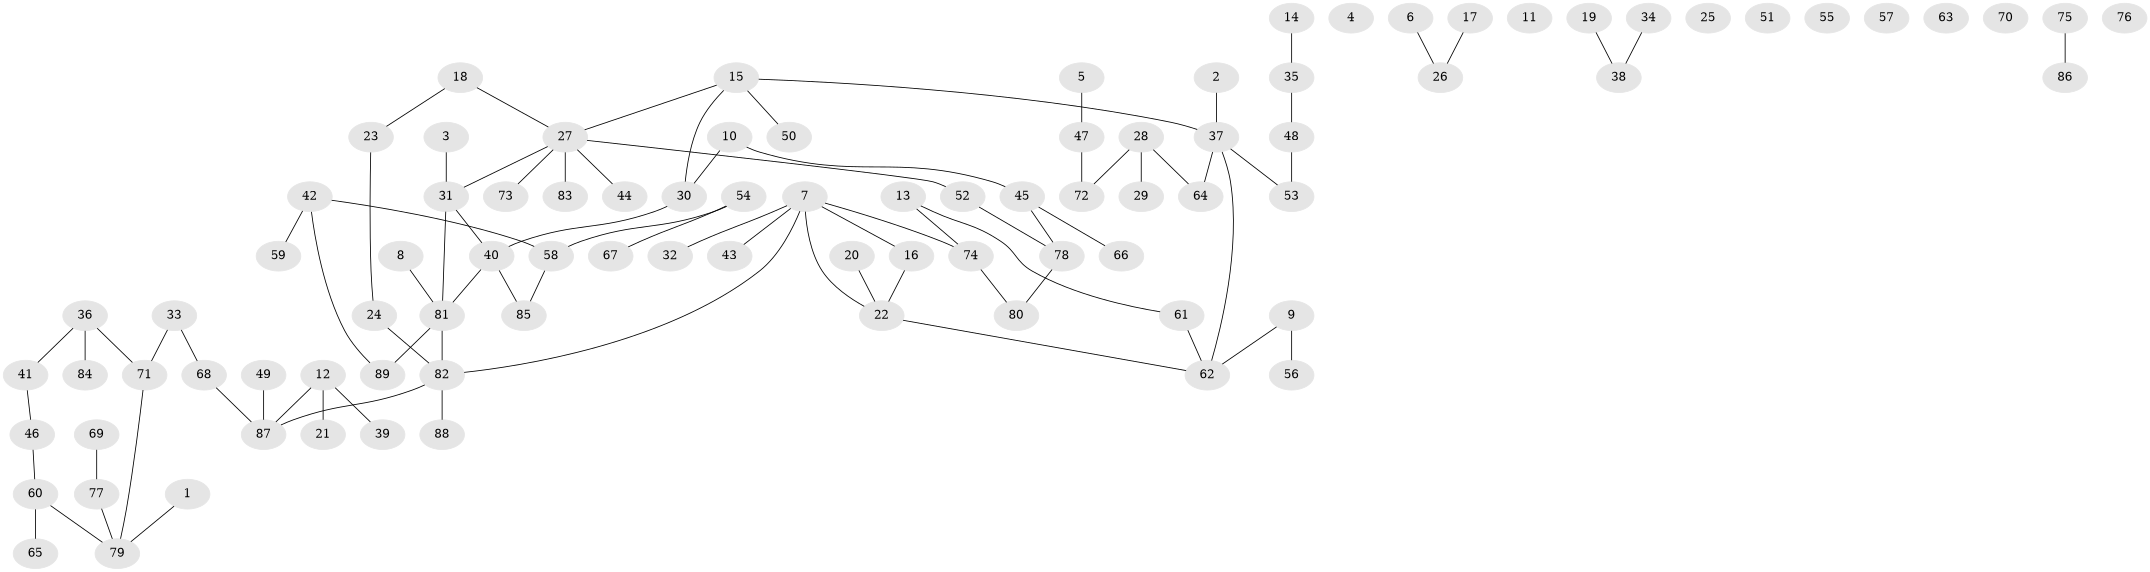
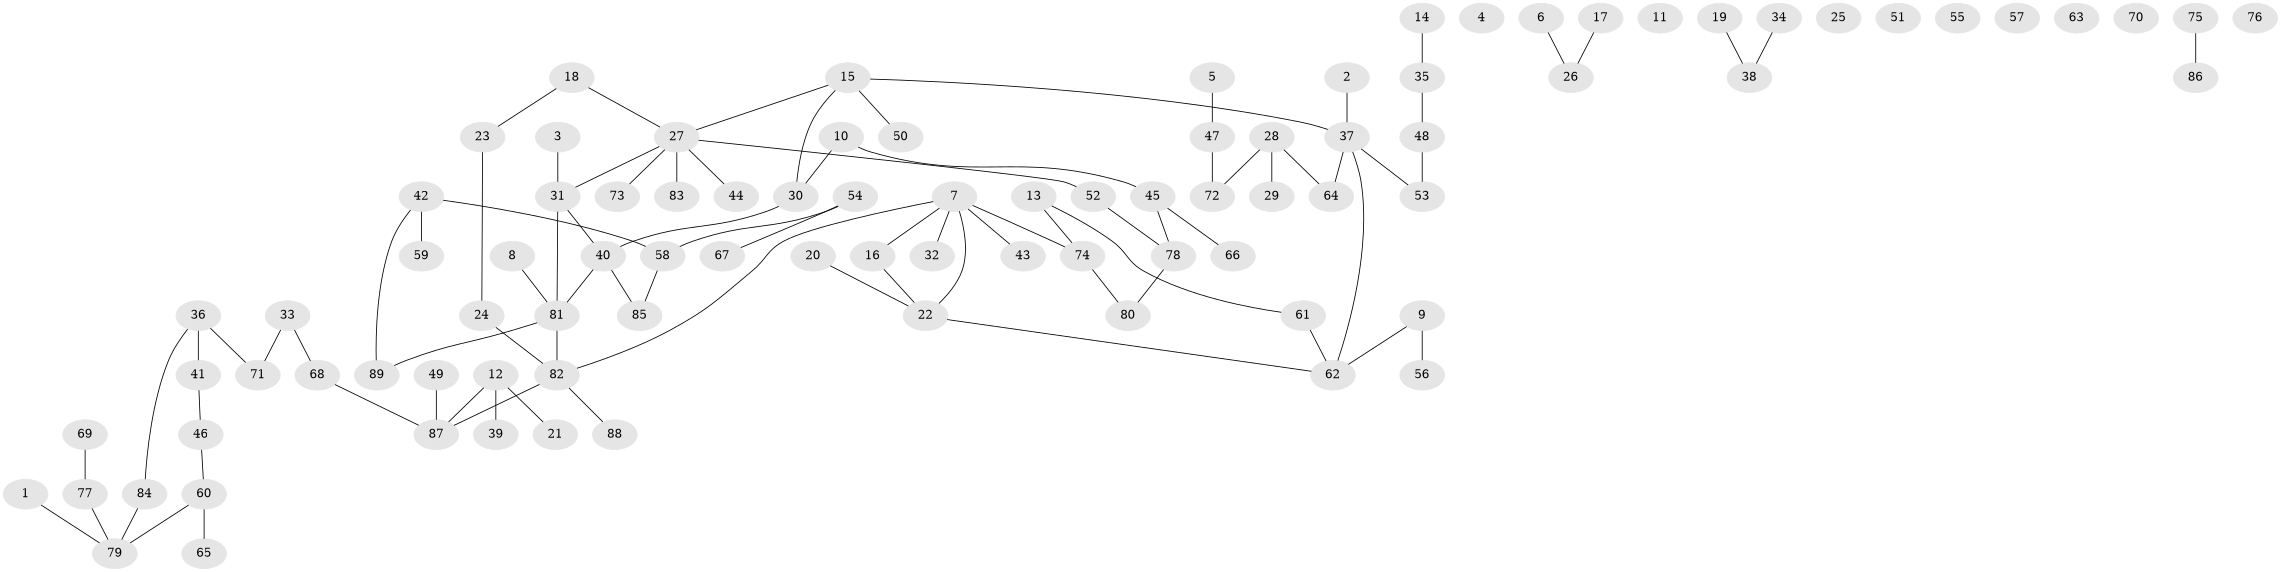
(133, 465) -> (130, 524)
